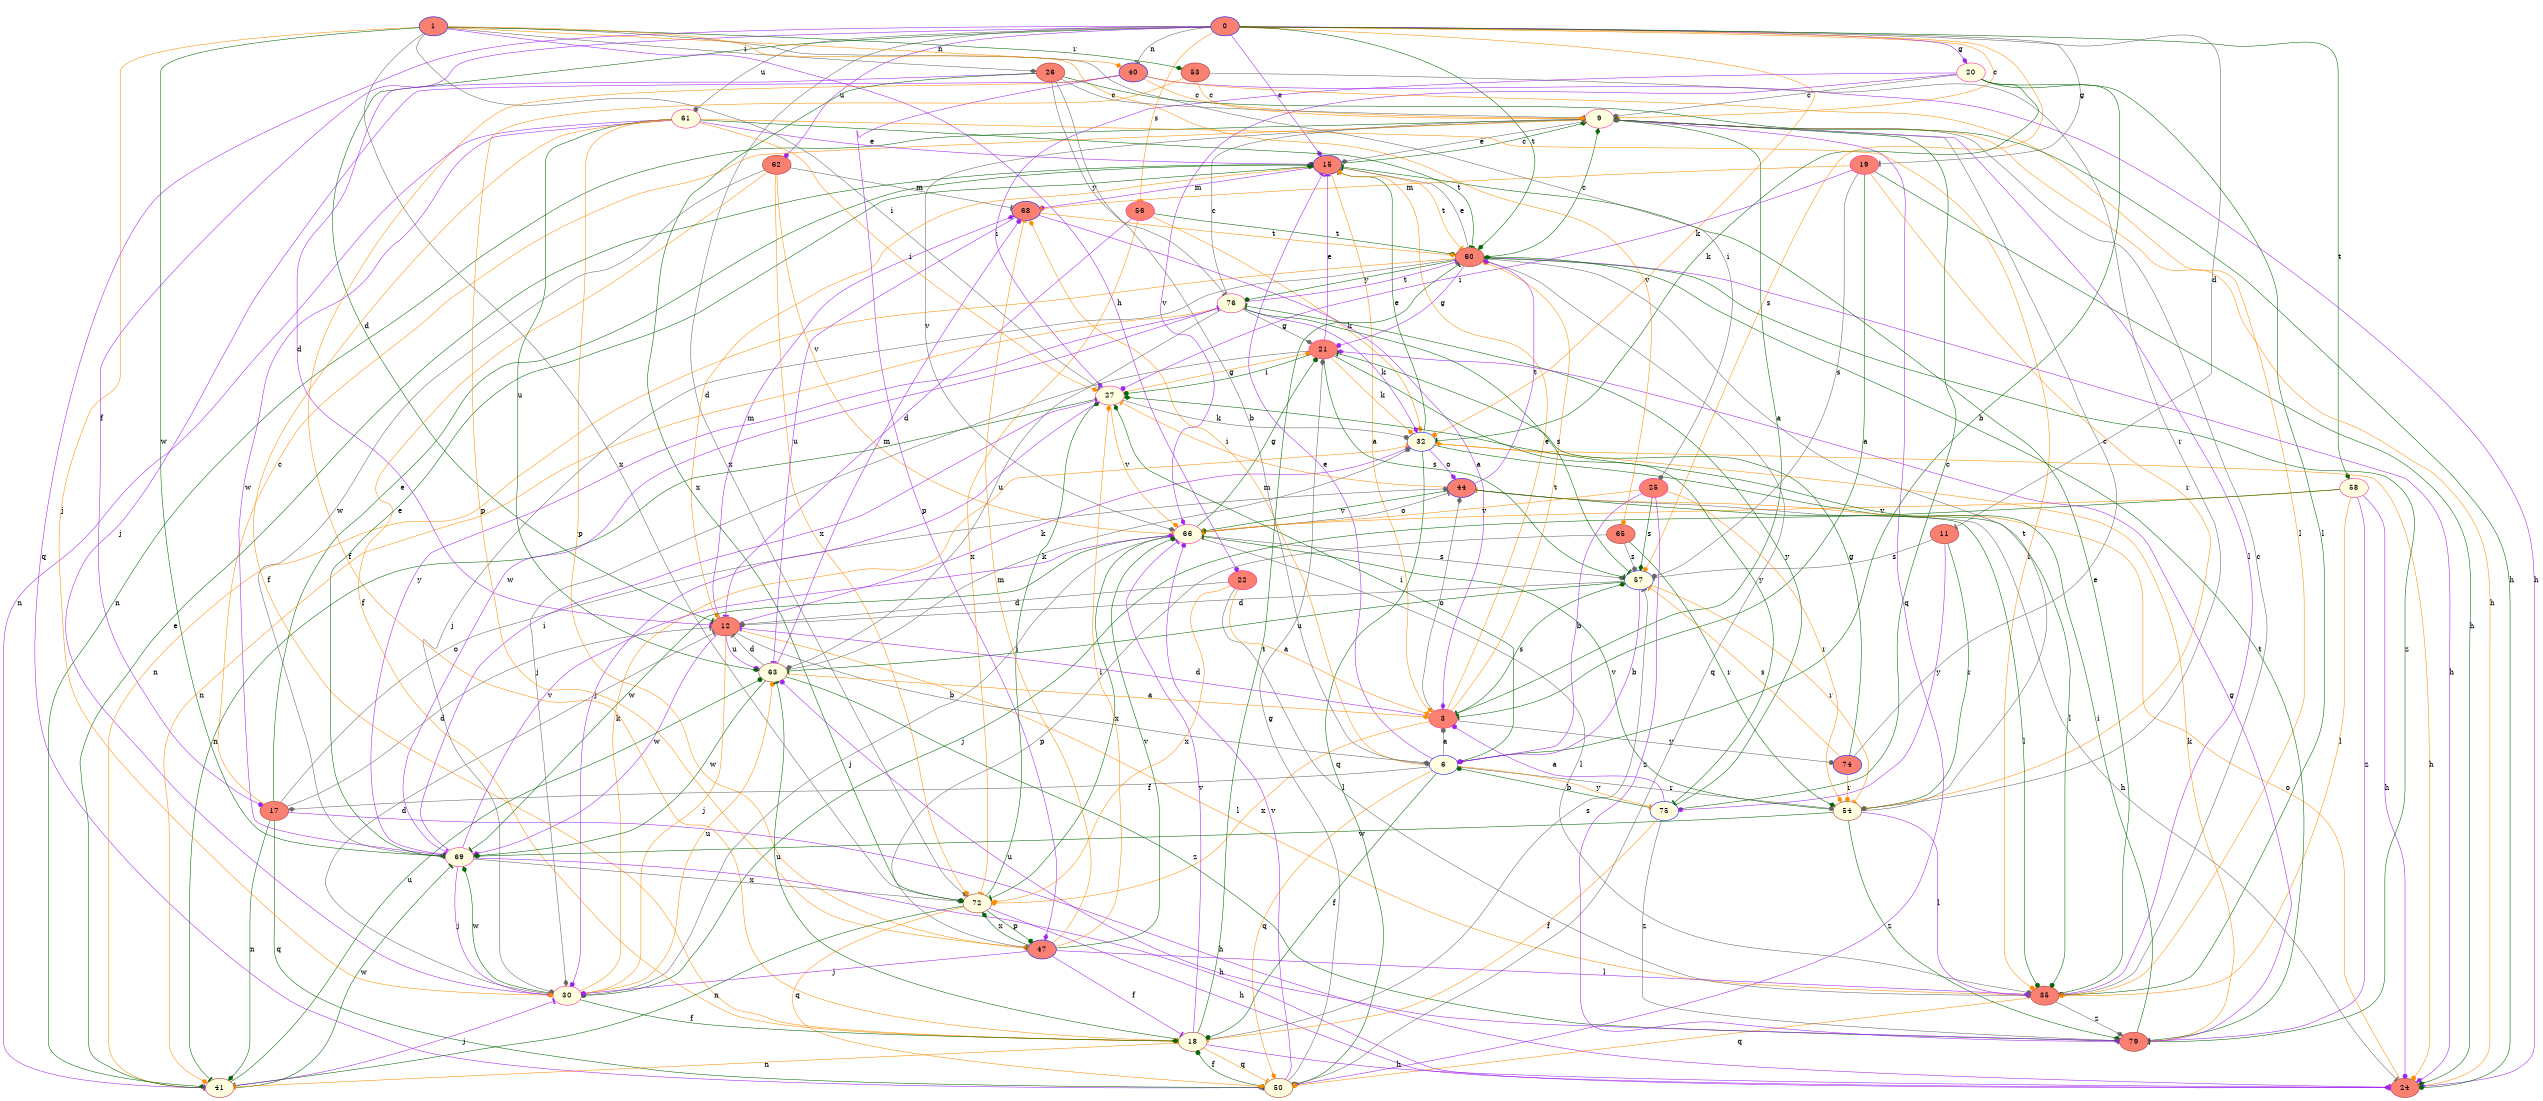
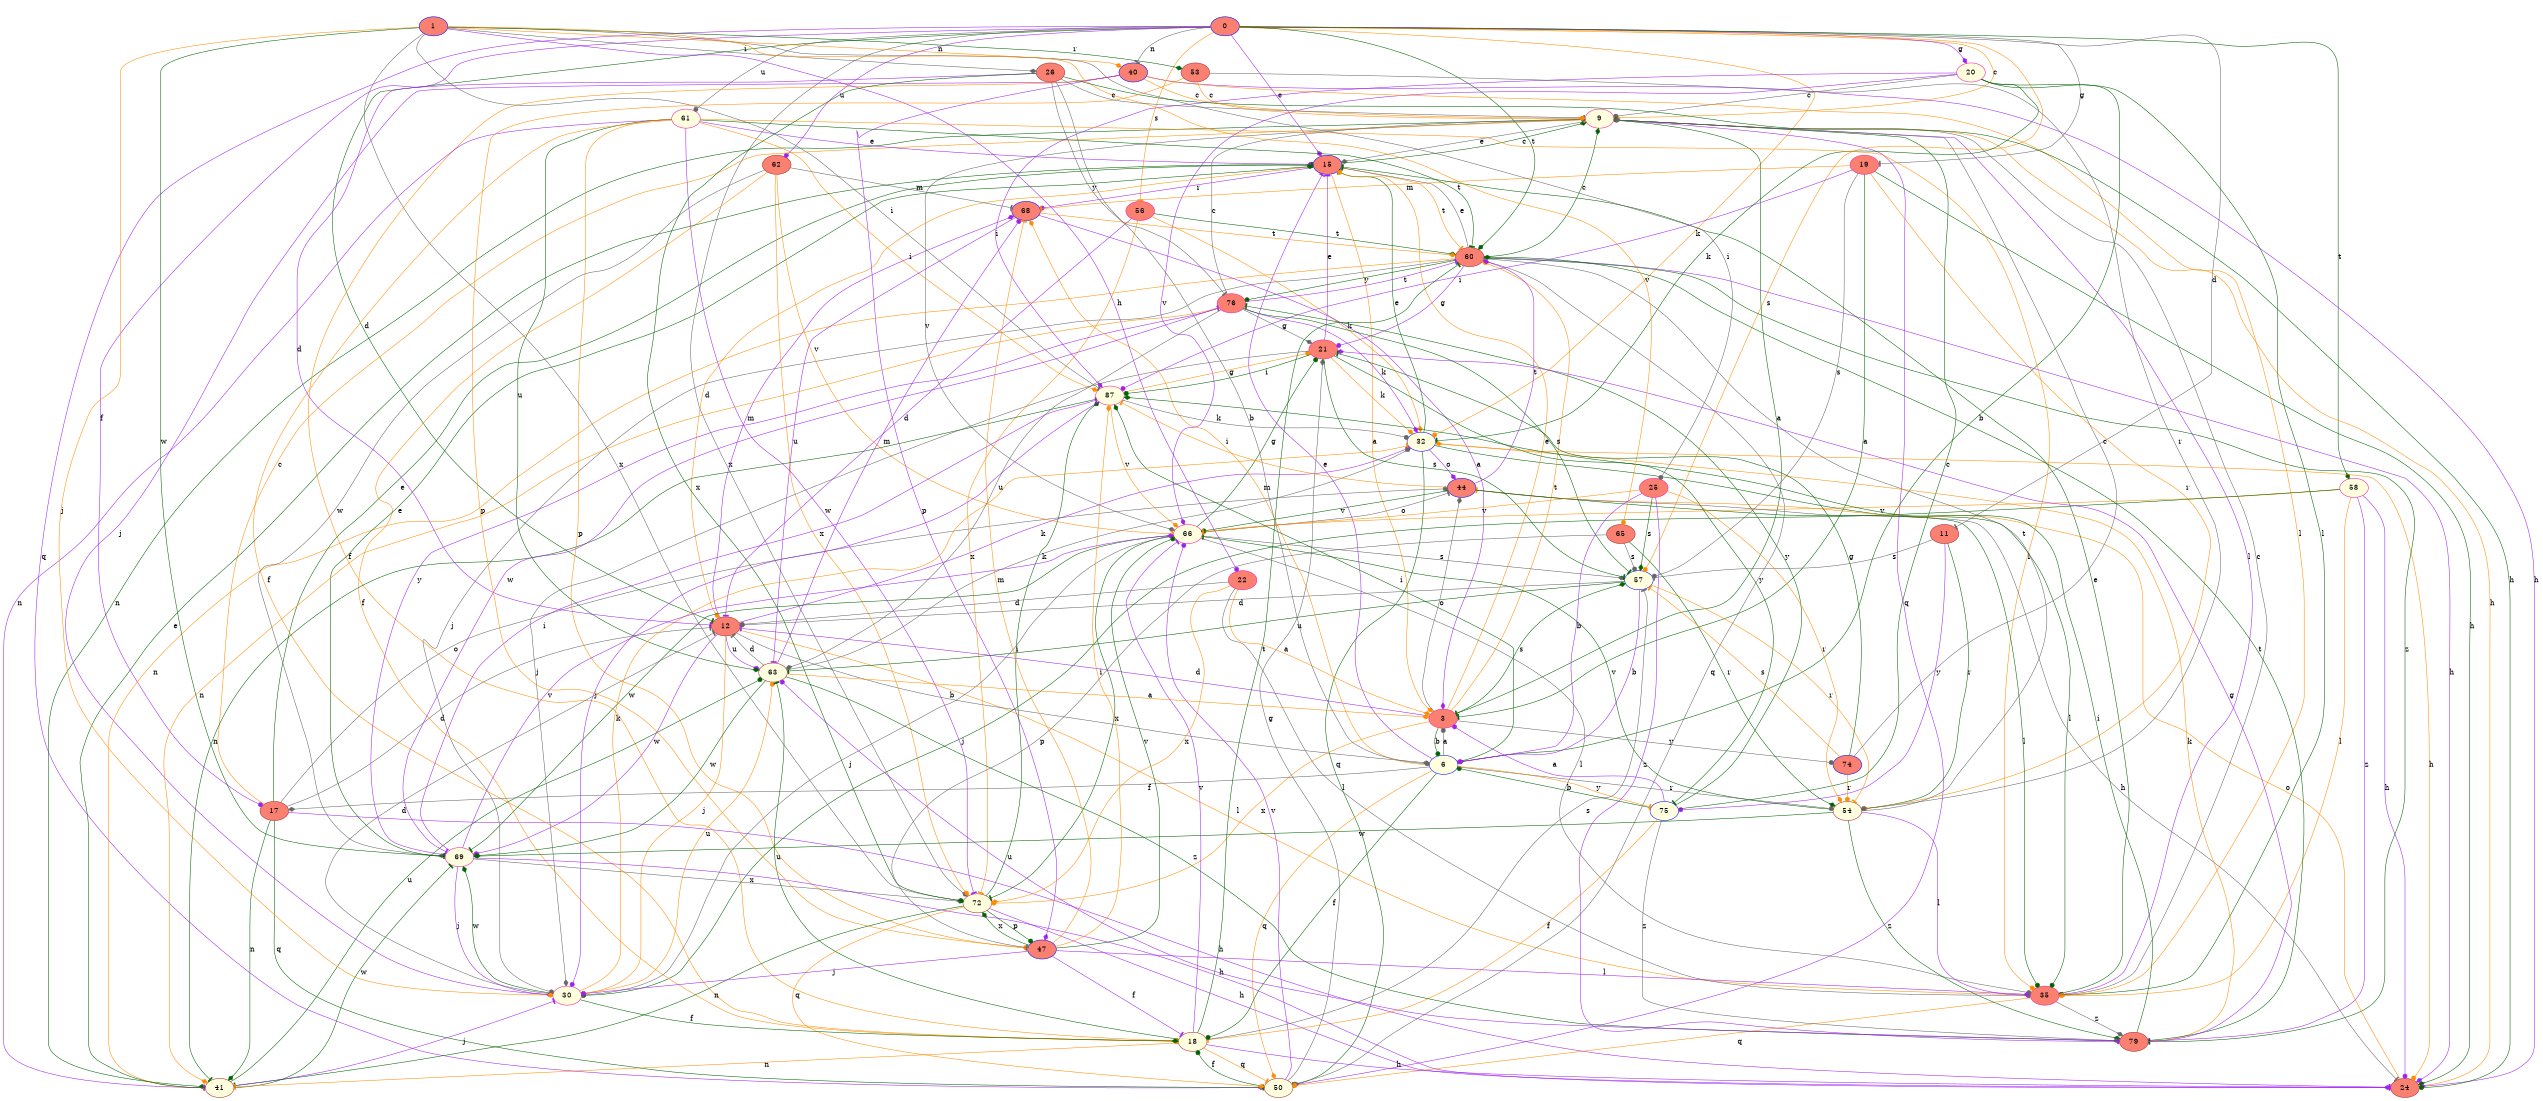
(1199, 188) -> (1199, 188)
(1231, 303) -> (1231, 303)
(1110, 396) -> (1110, 396)
(255, 437) -> (822, 510)
none -> (1435, 740)
(2045, 996) -> (2045, 996)
